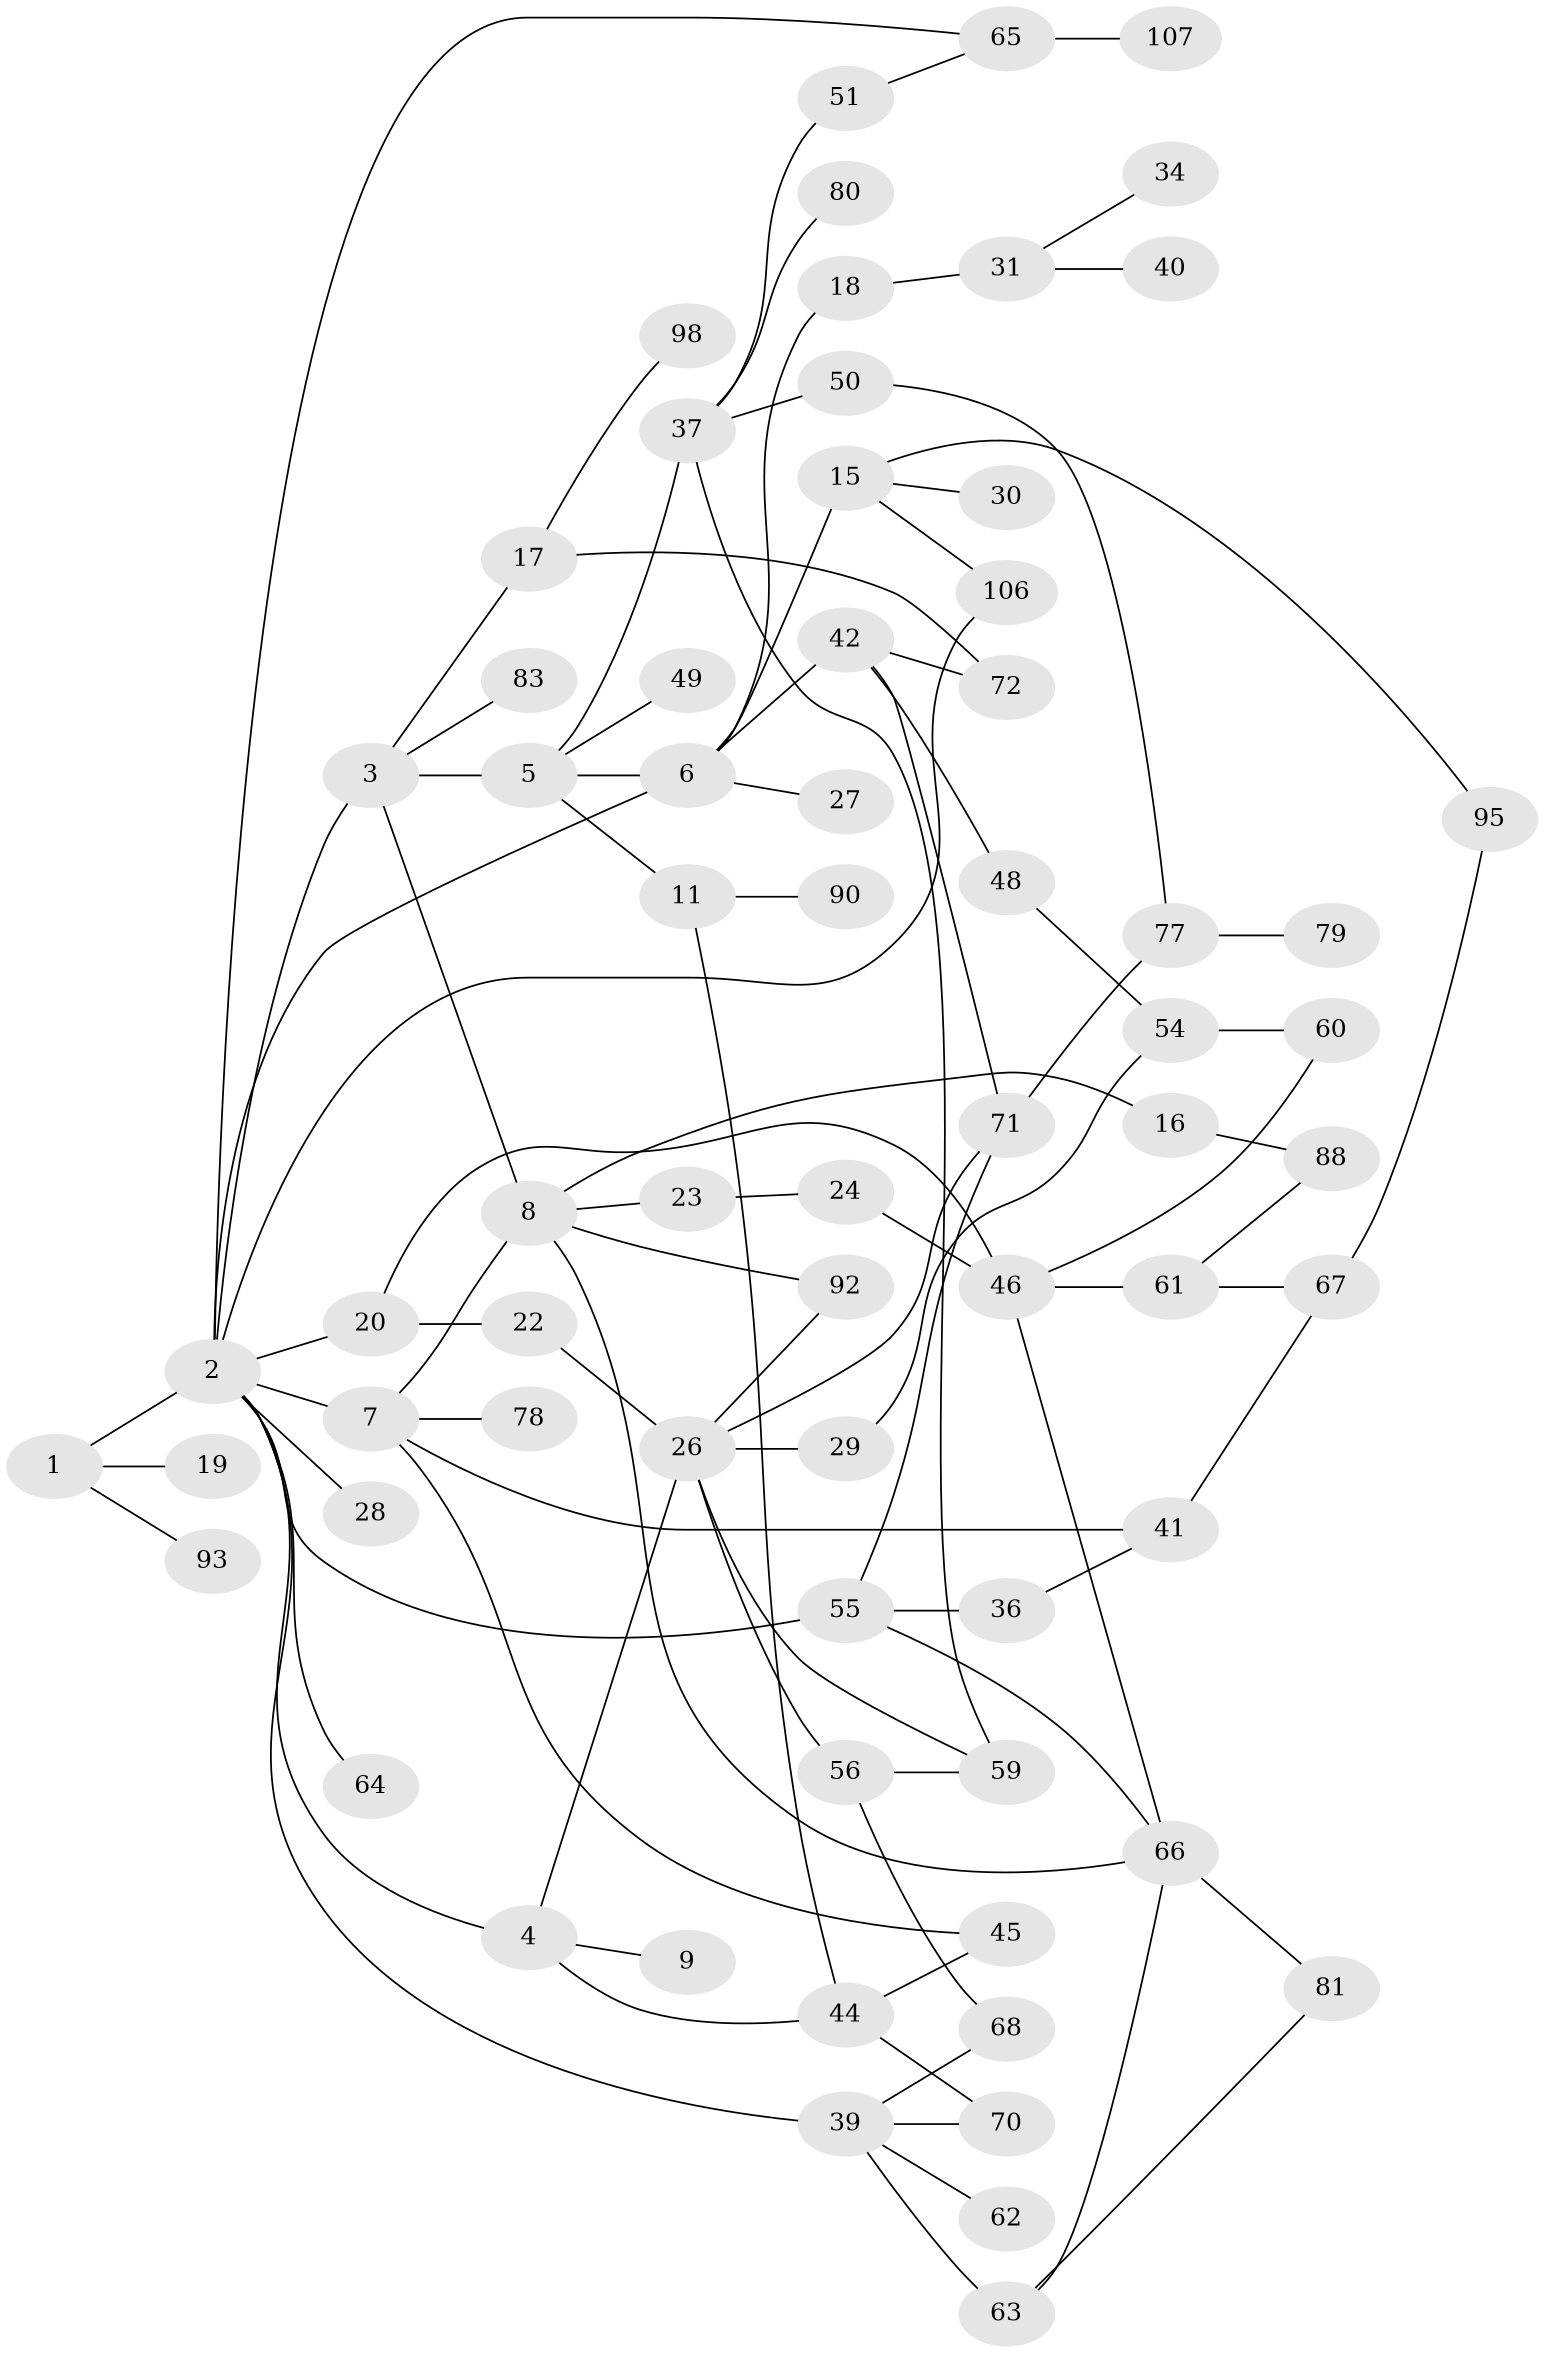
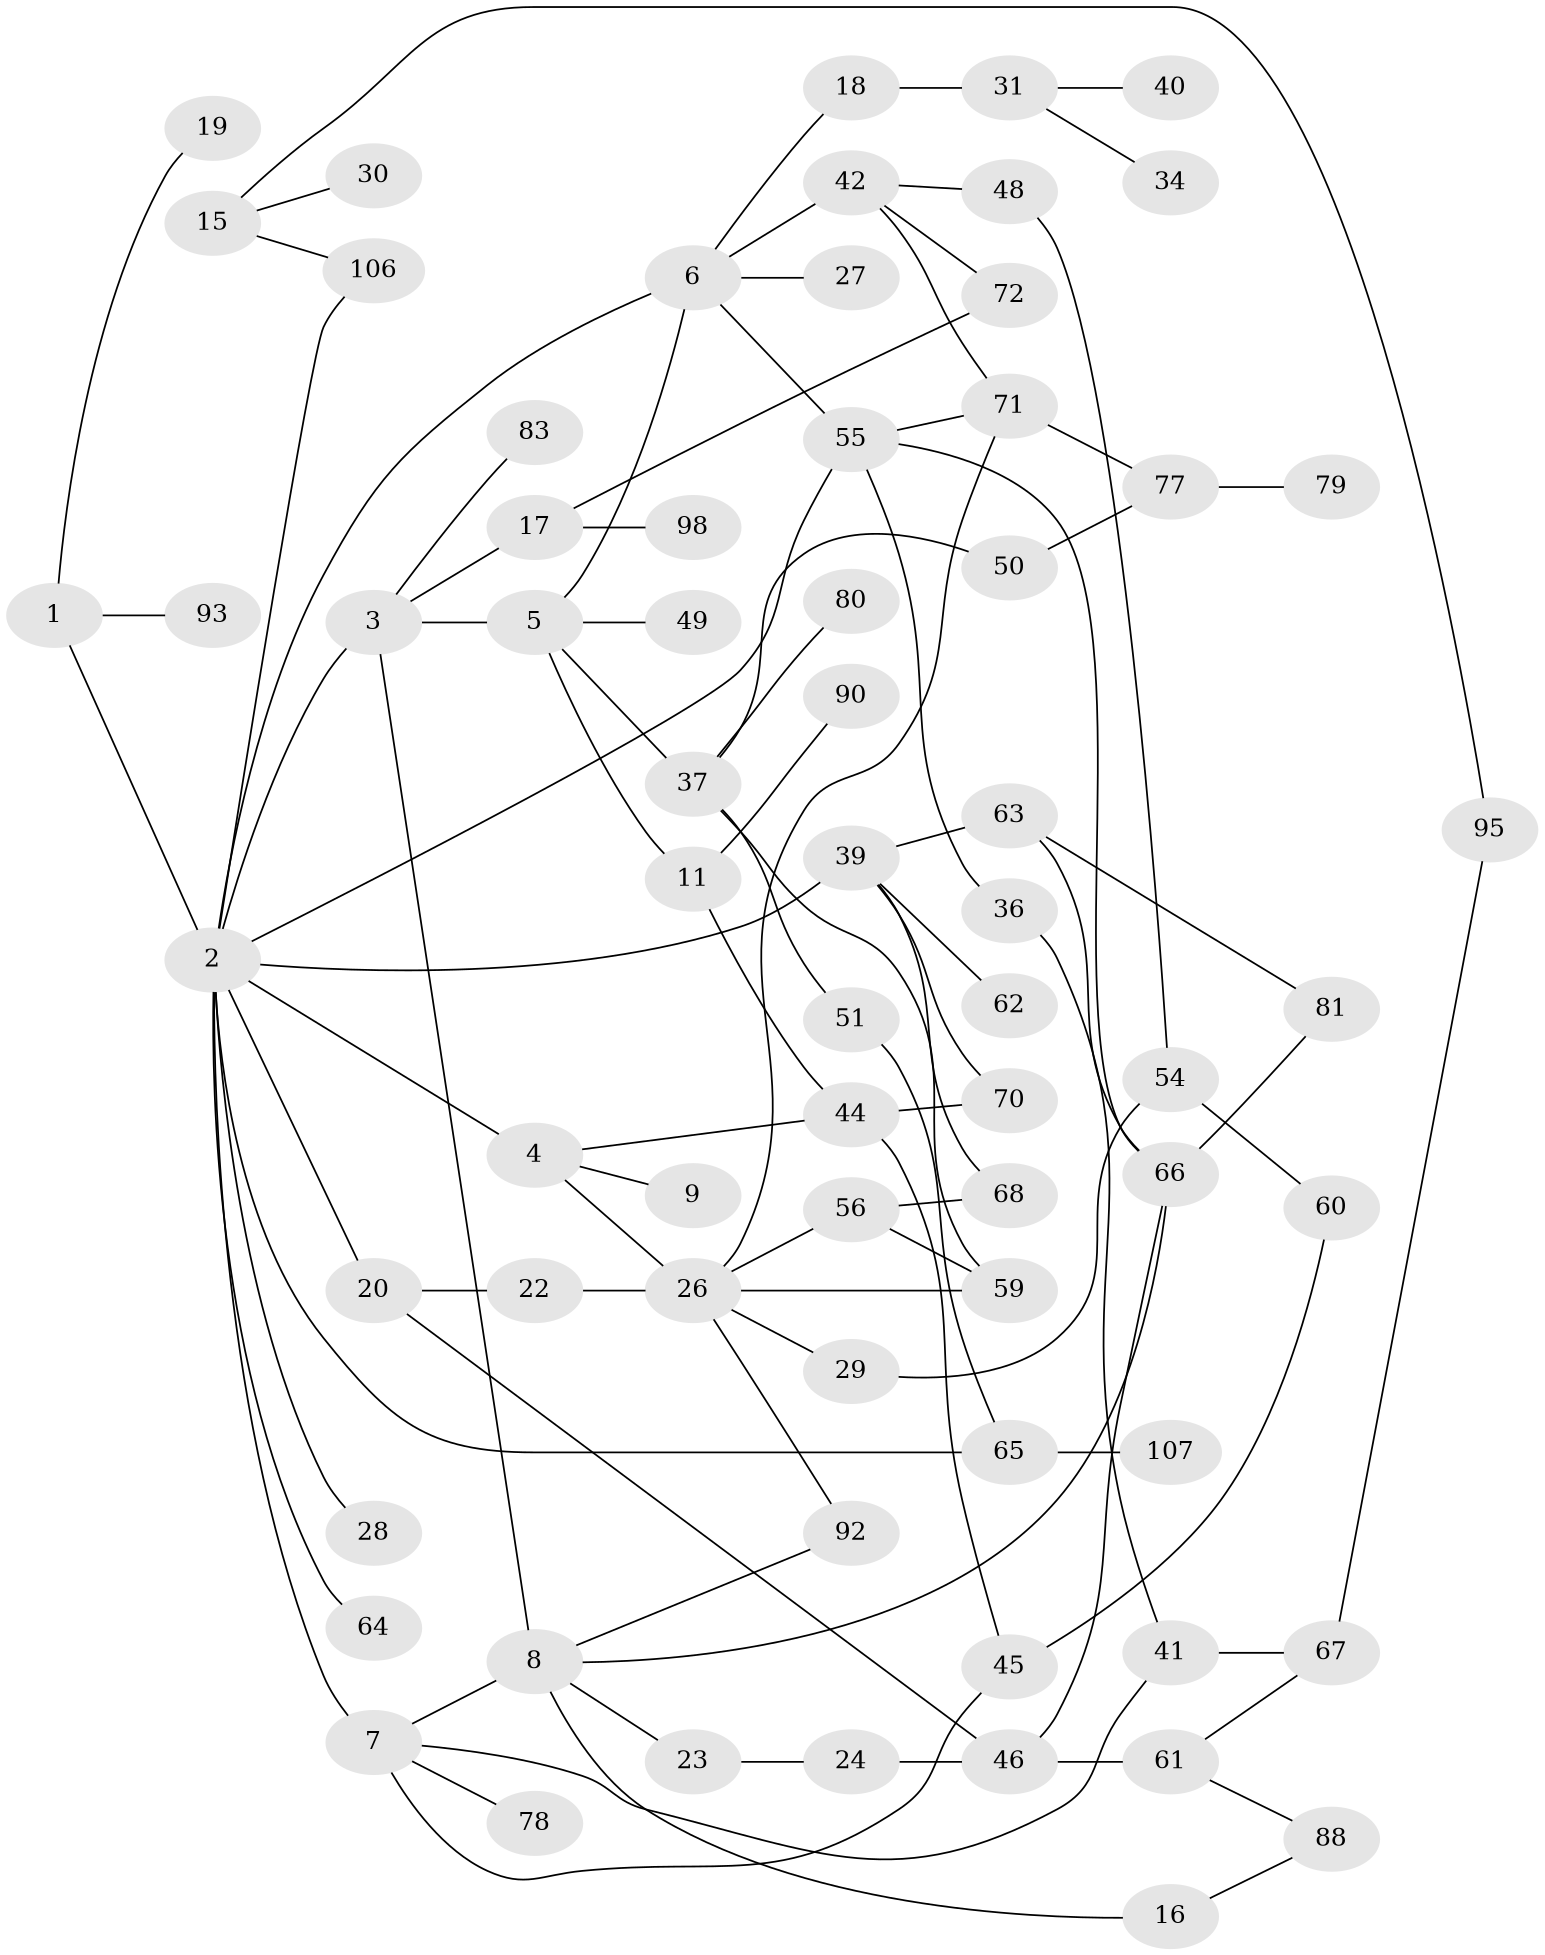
(779, 632) -> (772, 359)
(1200, 1189) -> (1235, 1478)
